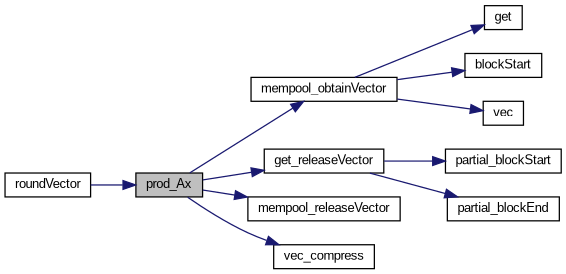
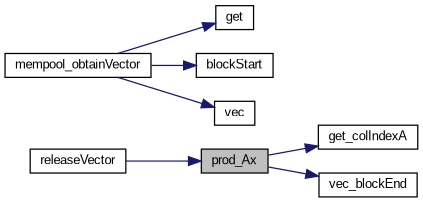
(241, 141) -> none
(324, 161) -> (368, 137)
(503, 161) -> none
(48, 185) -> (78, 161)
(324, 209) -> none
(503, 209) -> none
(324, 257) -> (368, 185)
